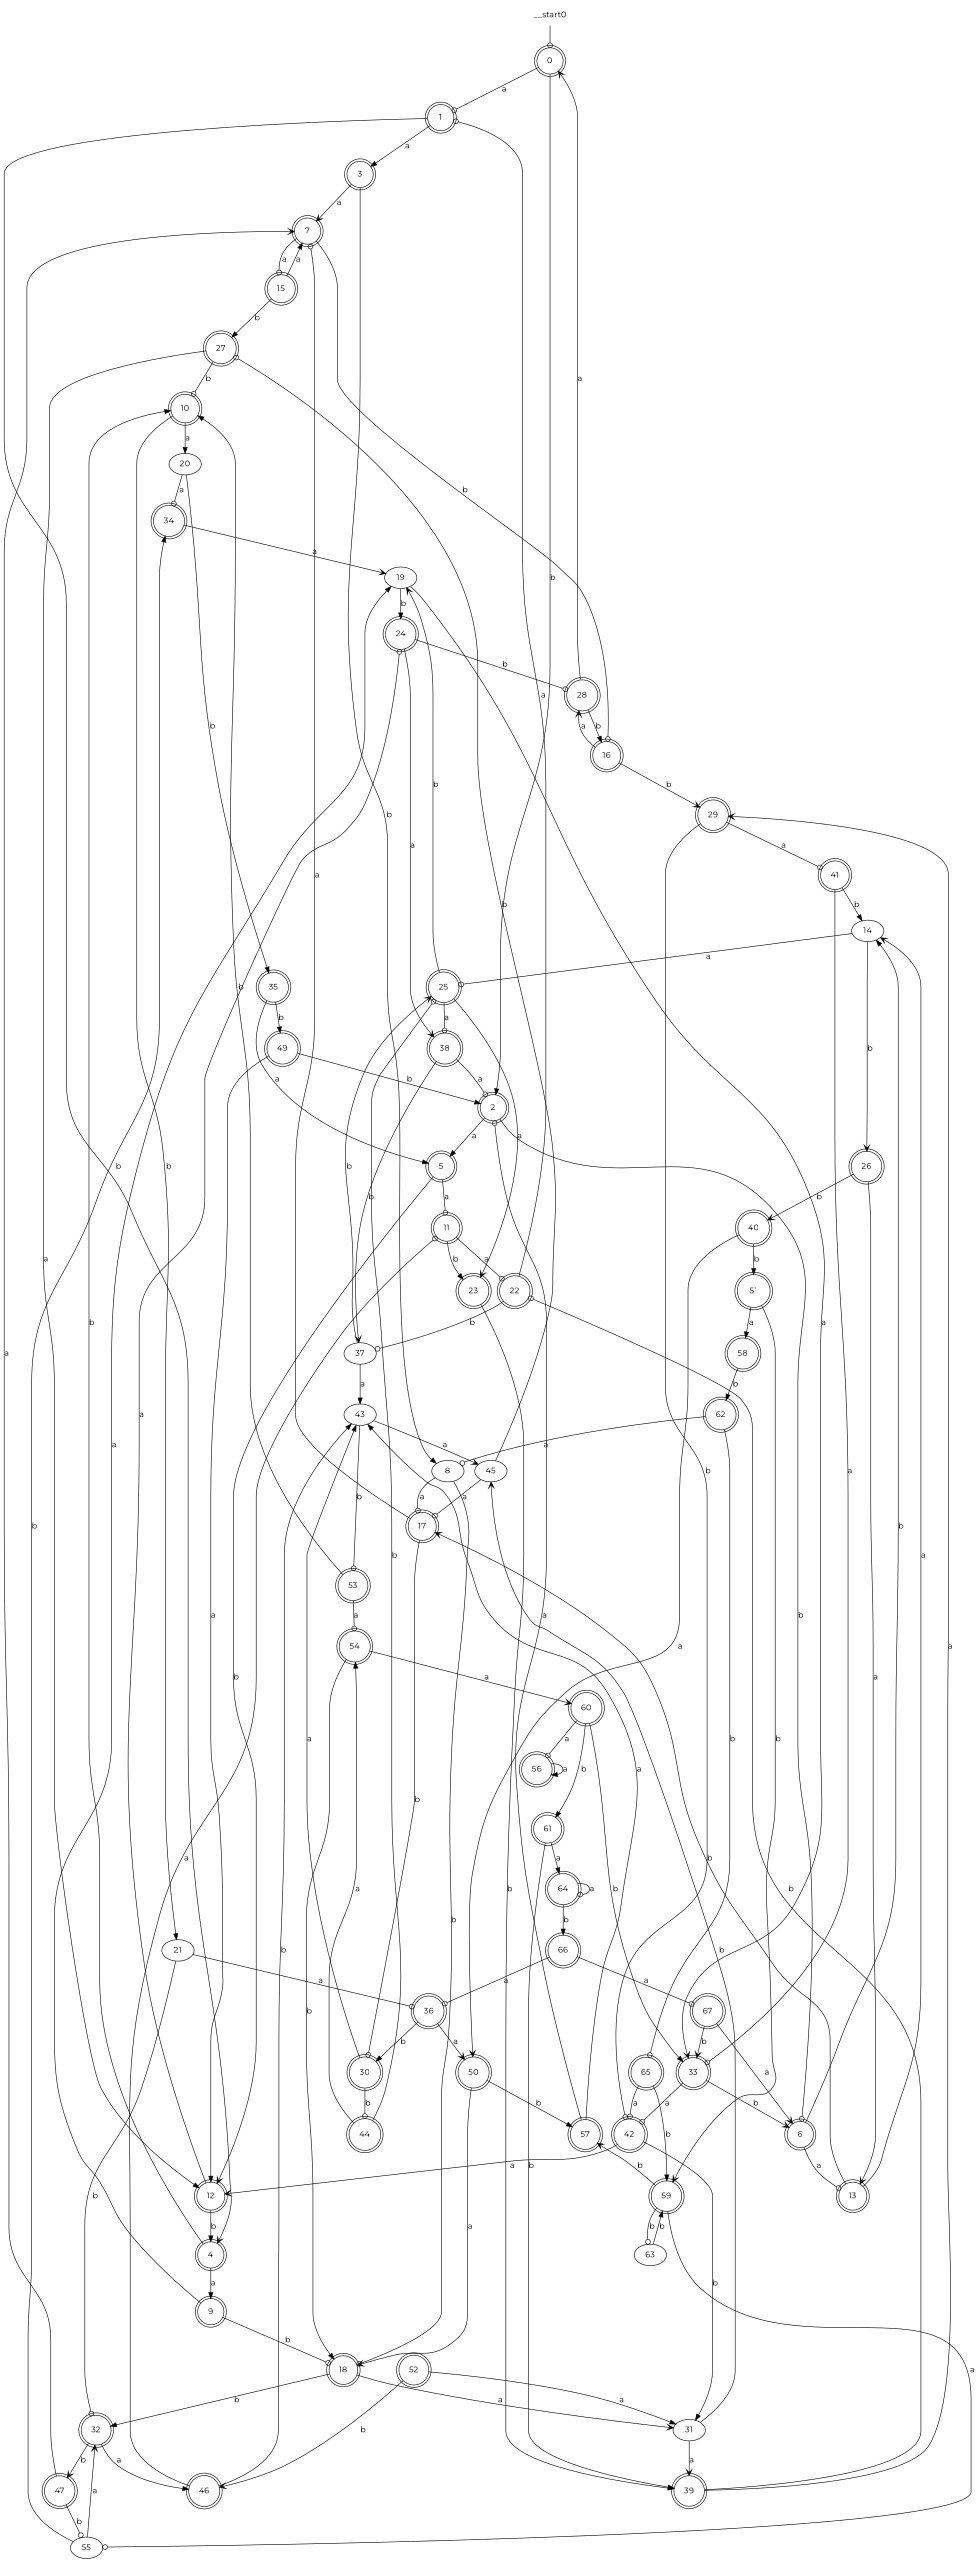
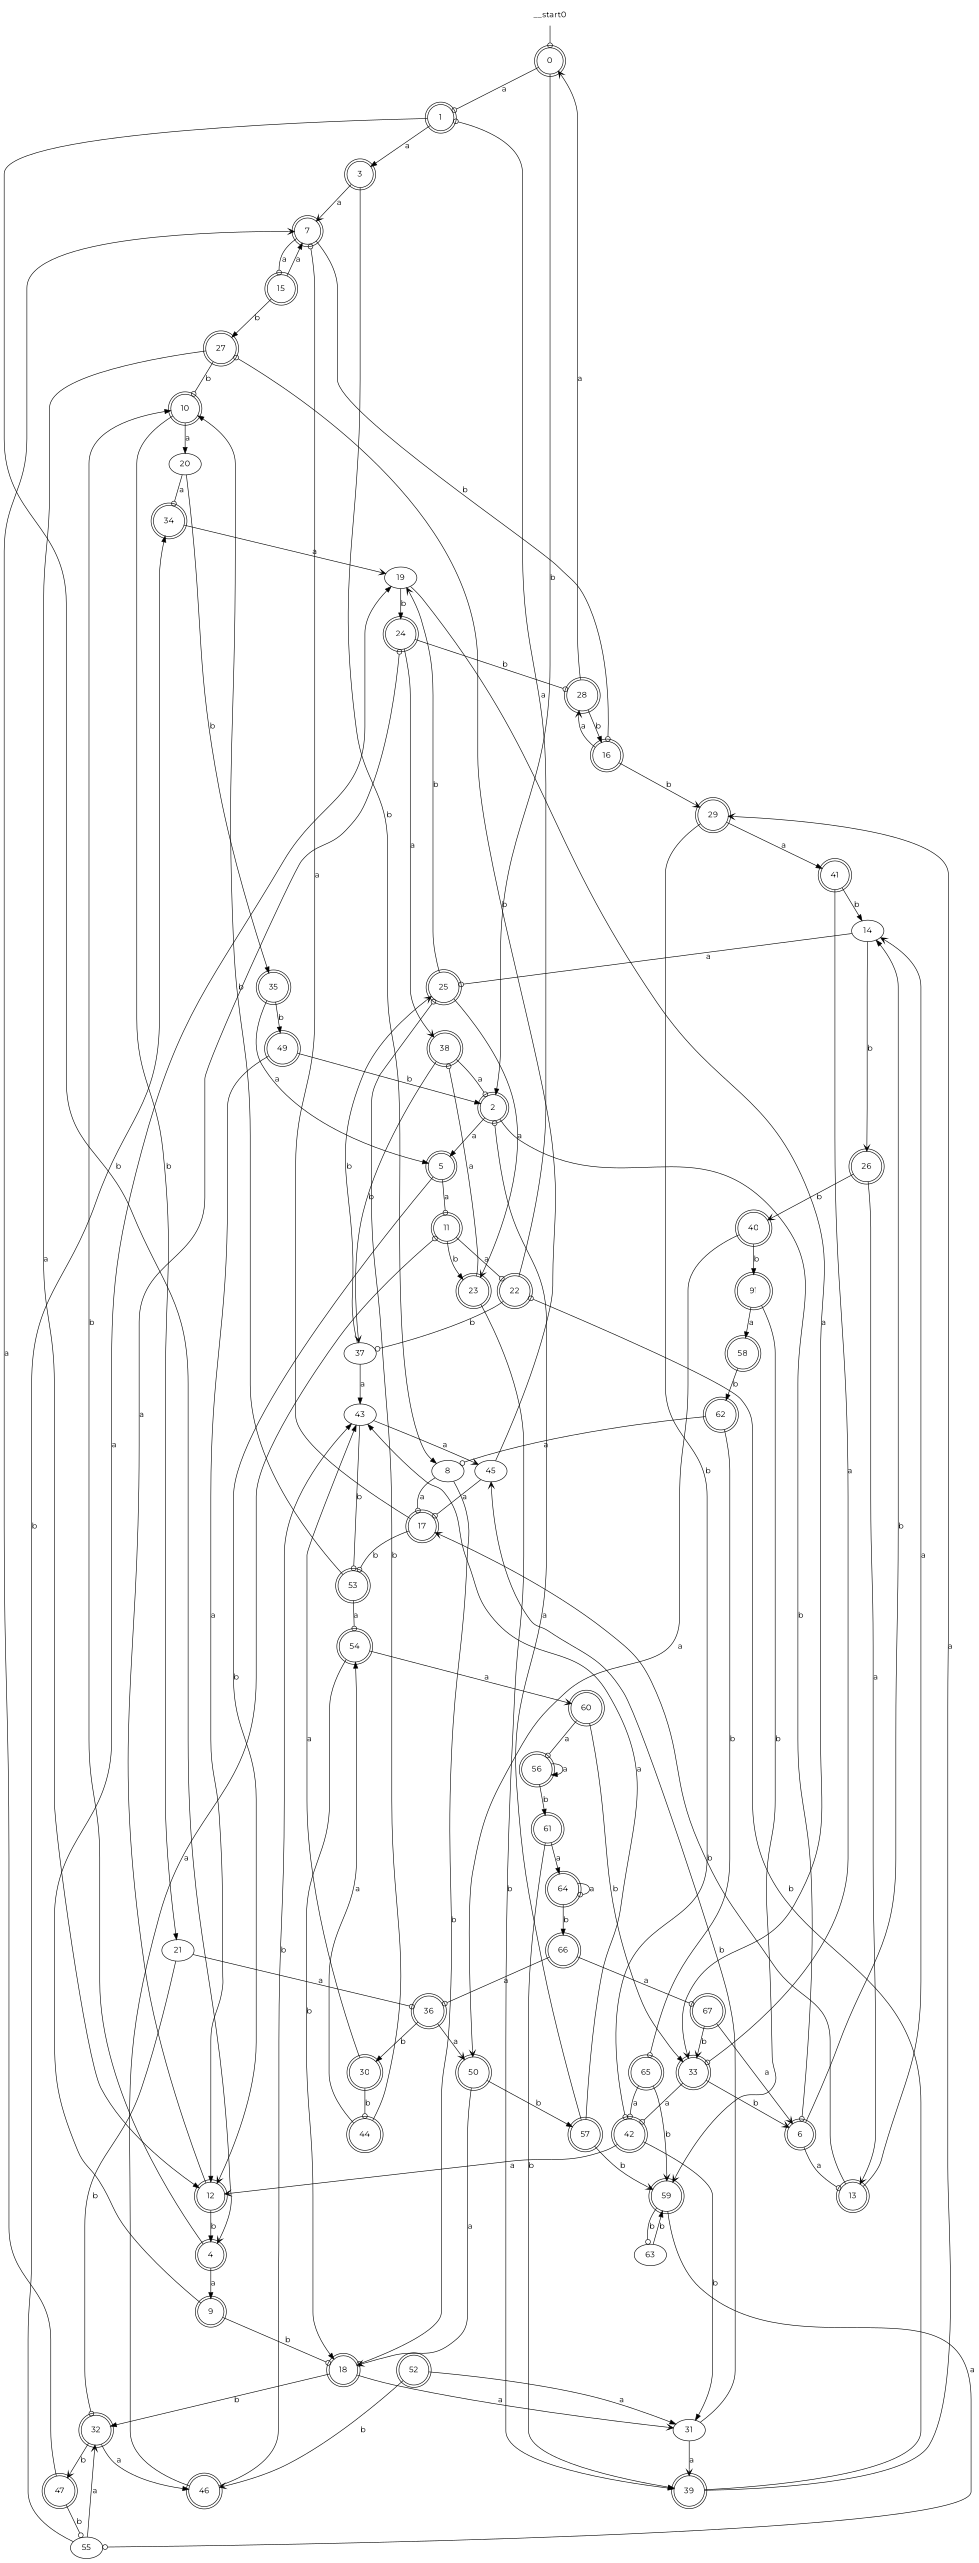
(772, 844) -> (772, 844)
(444, 1015) -> (468, 1172)
(754, 1291) -> (754, 1291)
(578, 1770) -> (542, 1797)
(414, 1798) -> (381, 1545)
(664, 2130) -> (664, 2130)
(630, 2164) -> (619, 2169)
